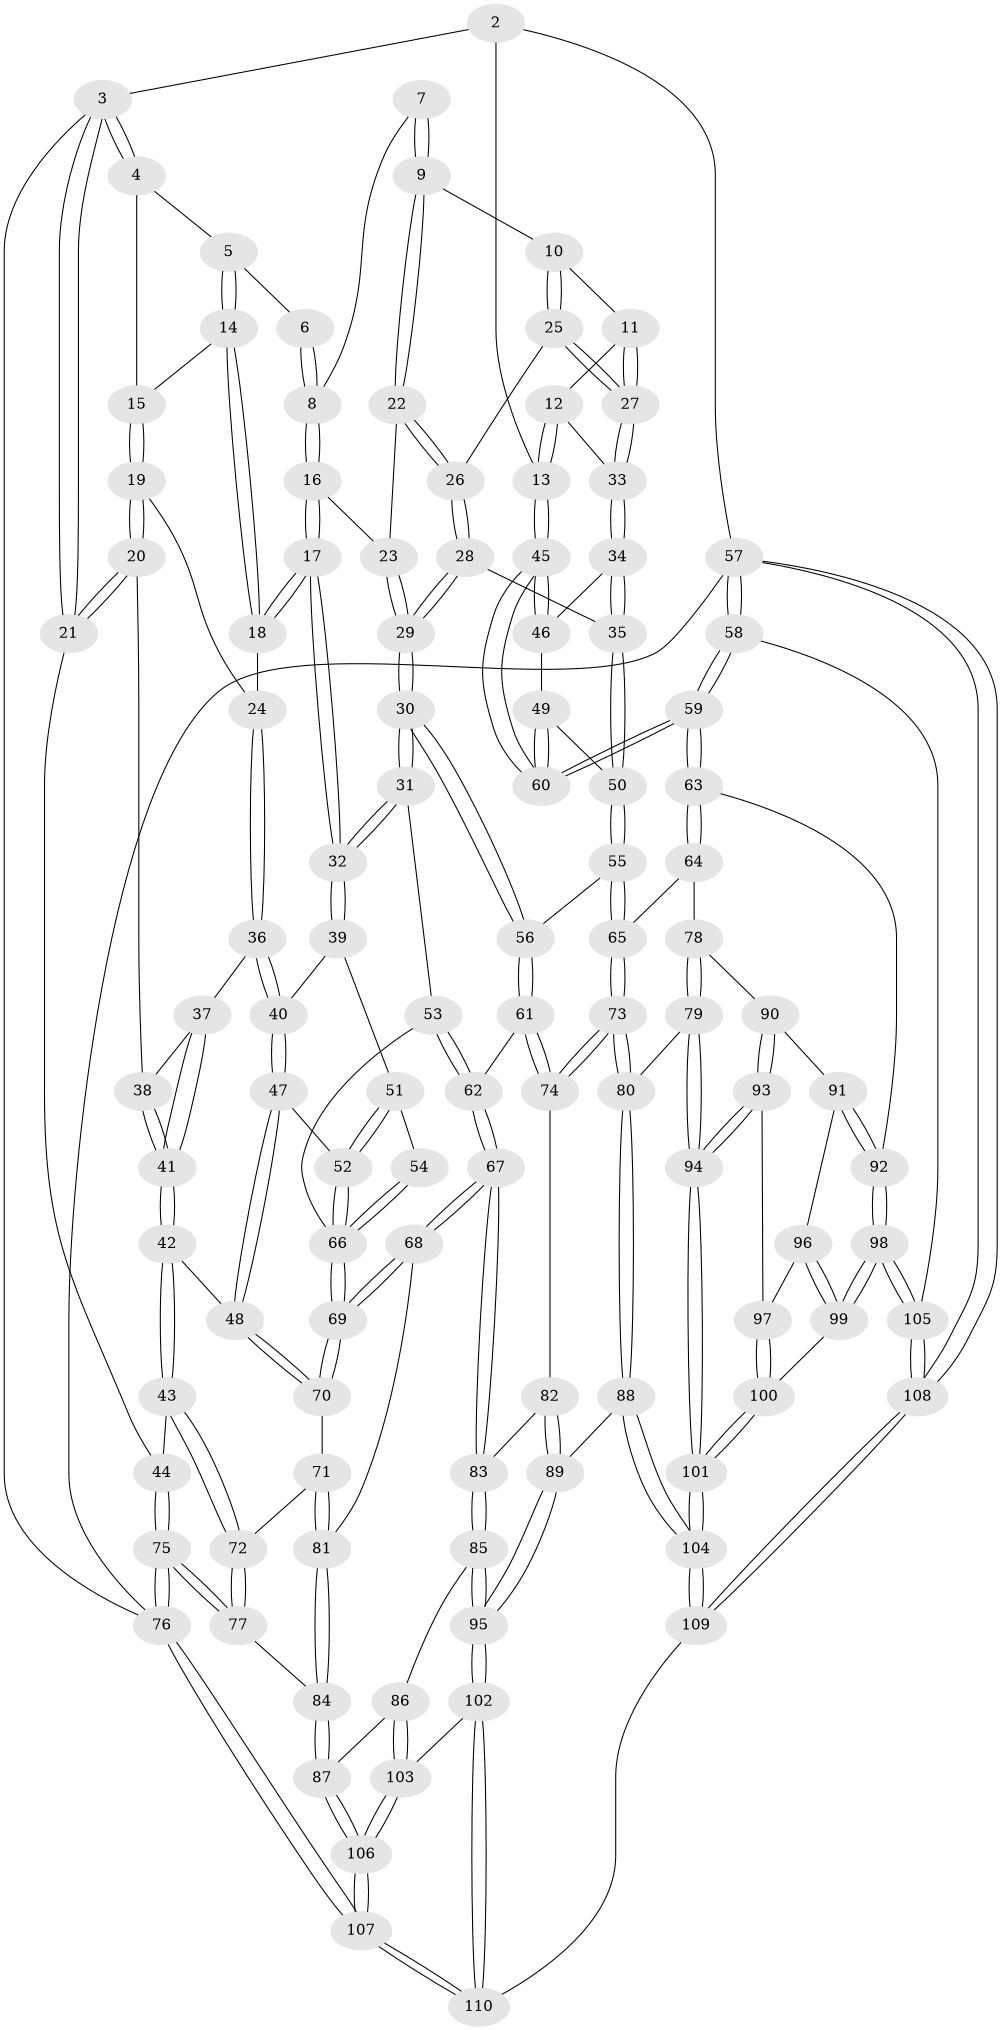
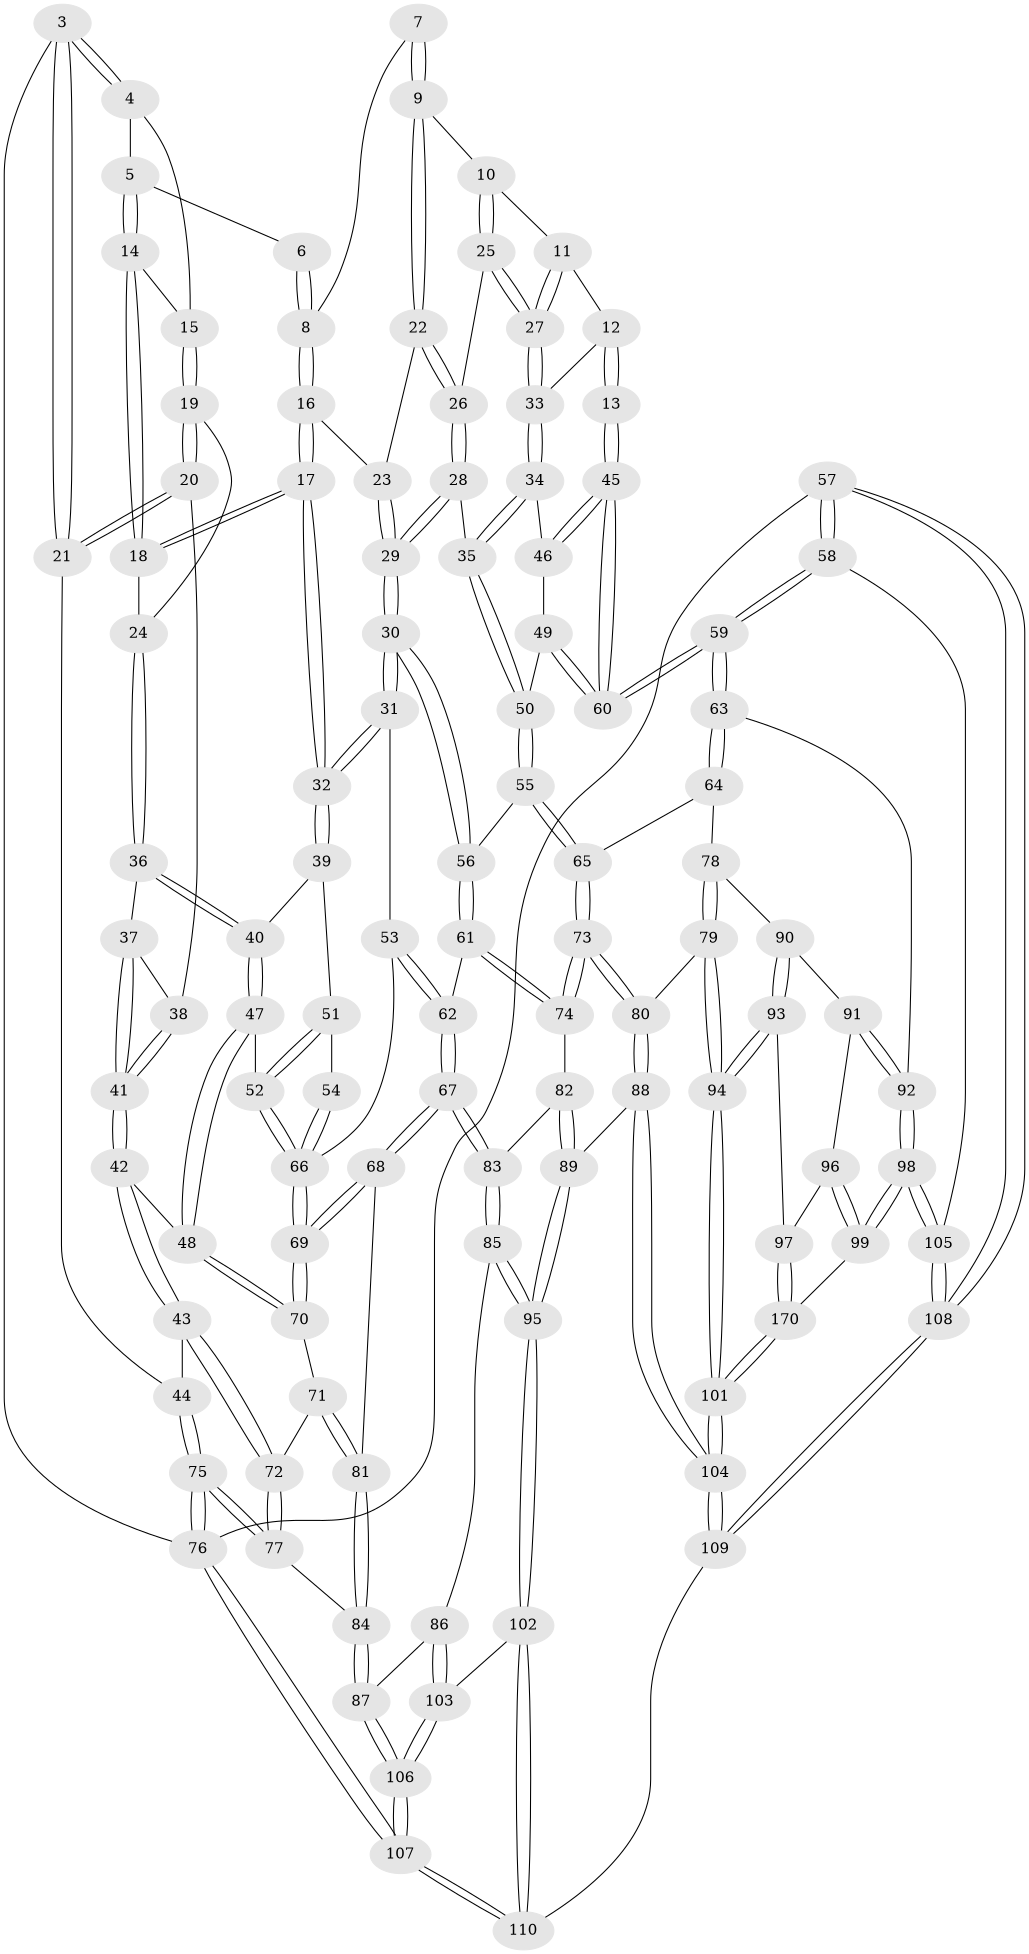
(496, 23) -> none
(764, 1397) -> (785, 1320)
